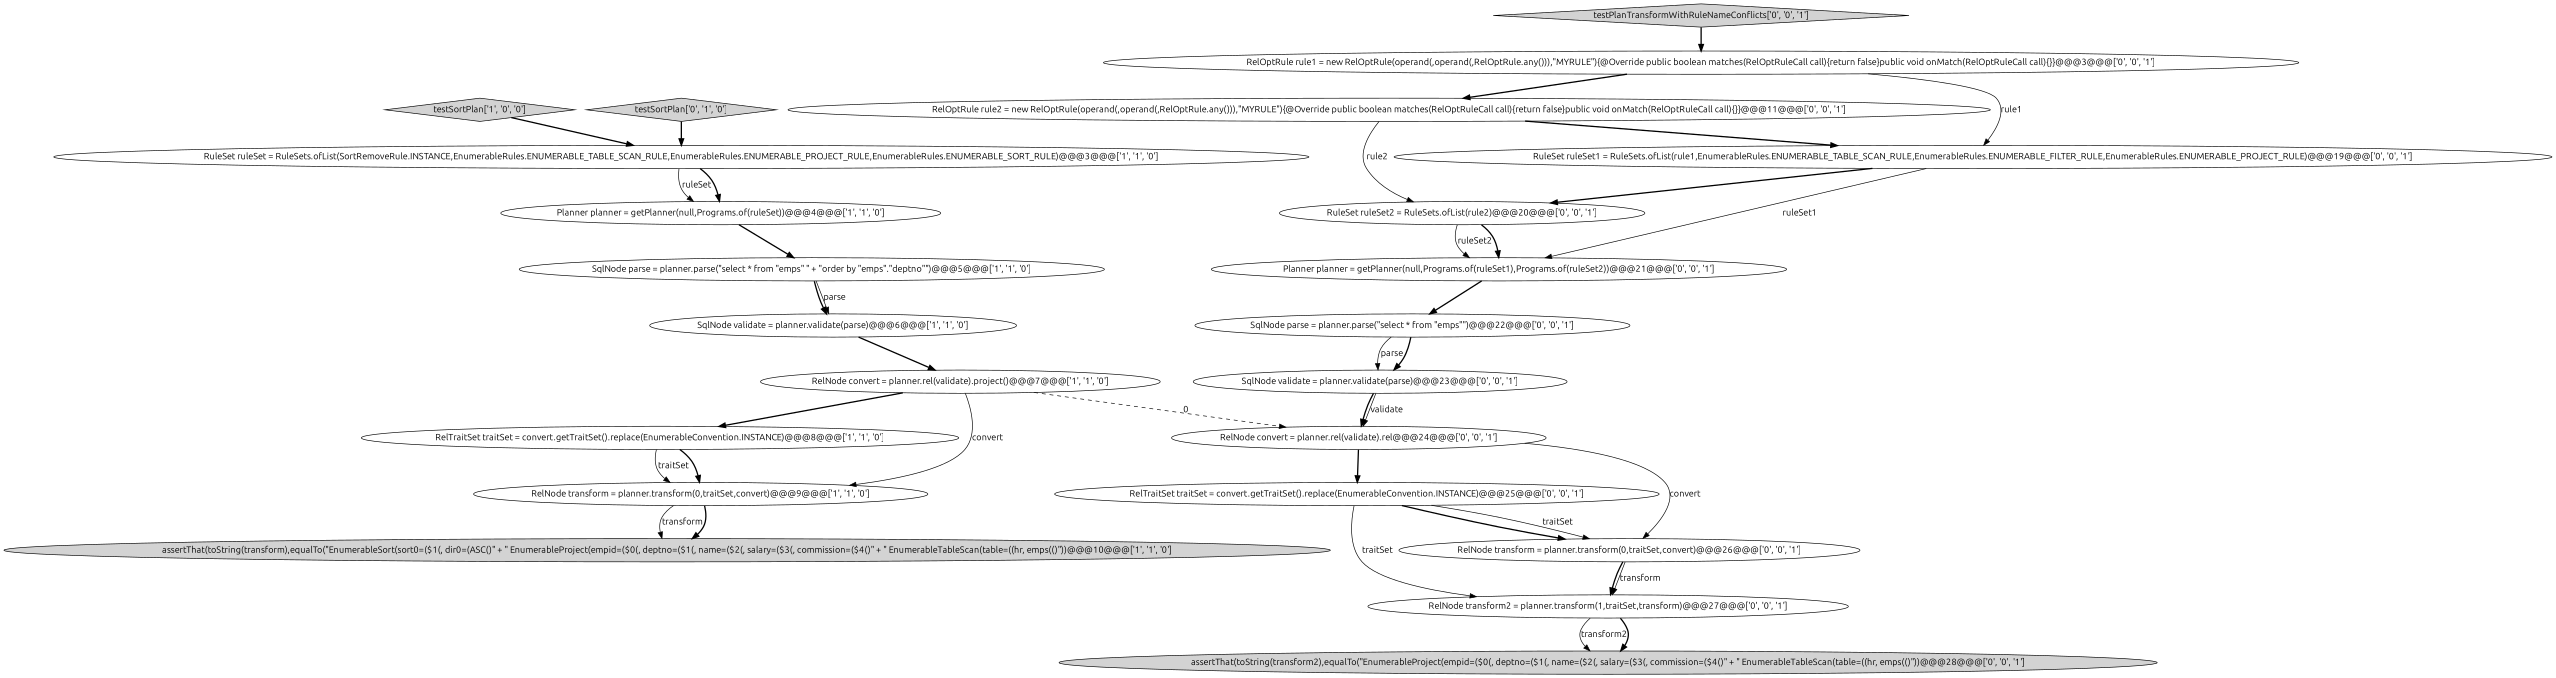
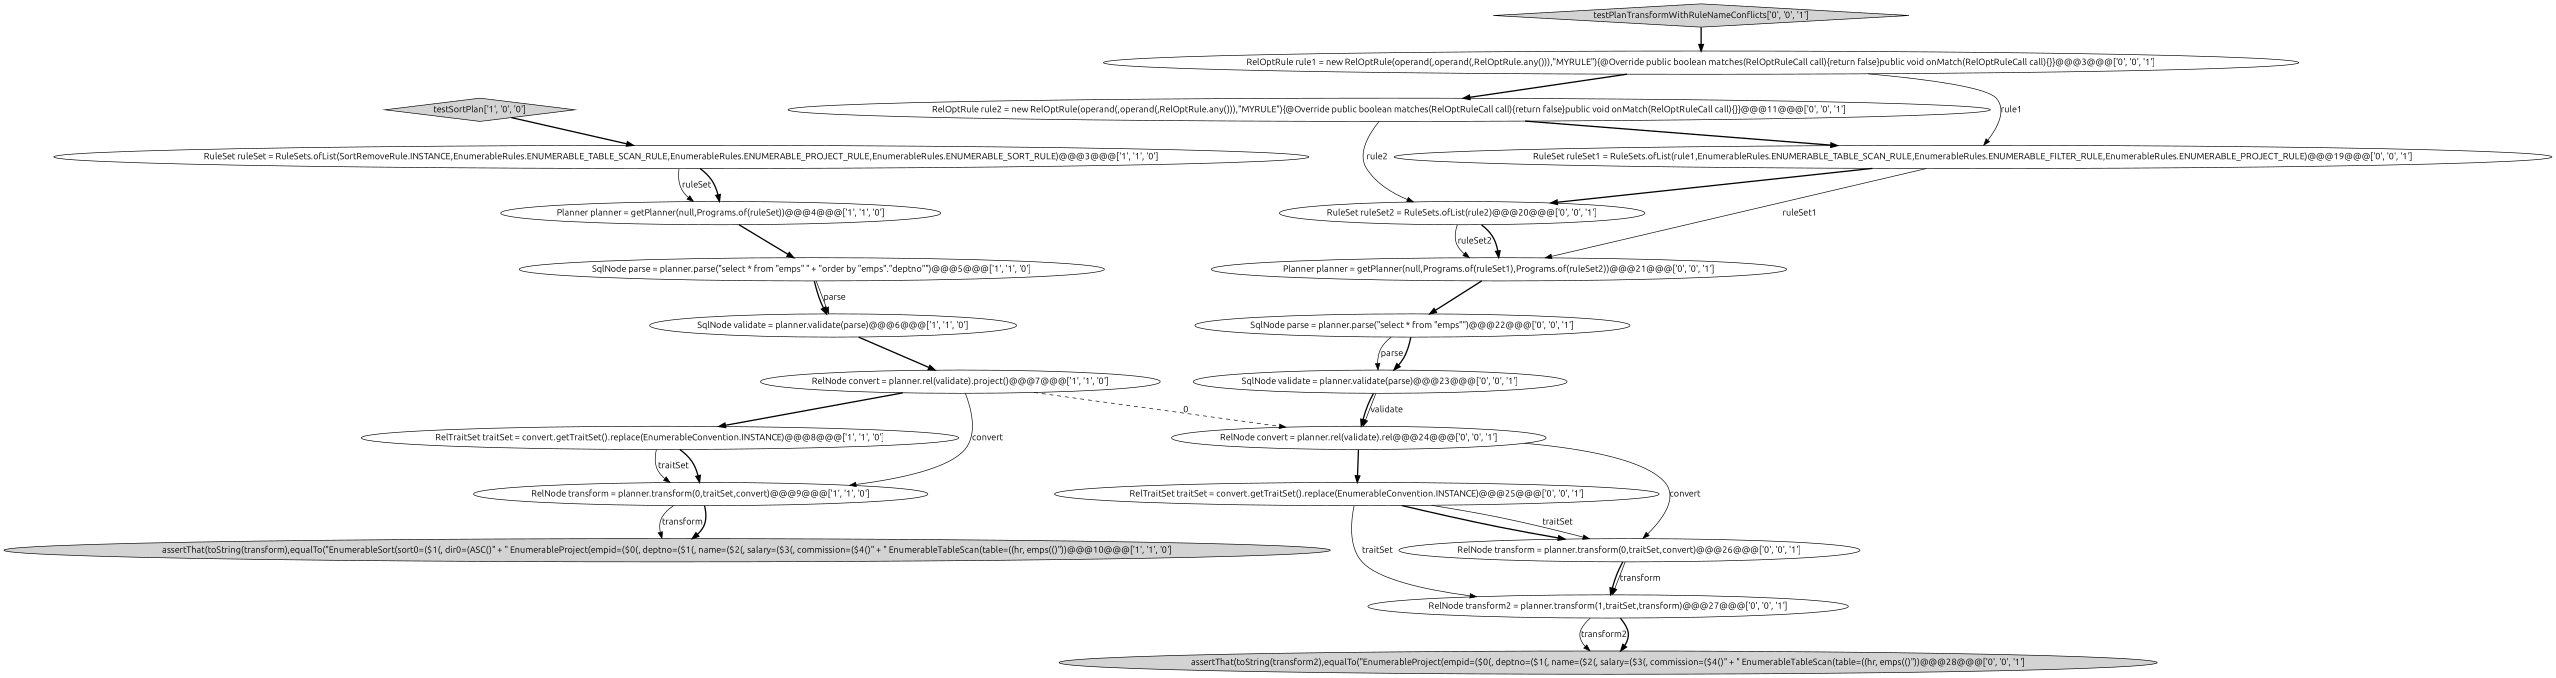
(681, 110) -> none
